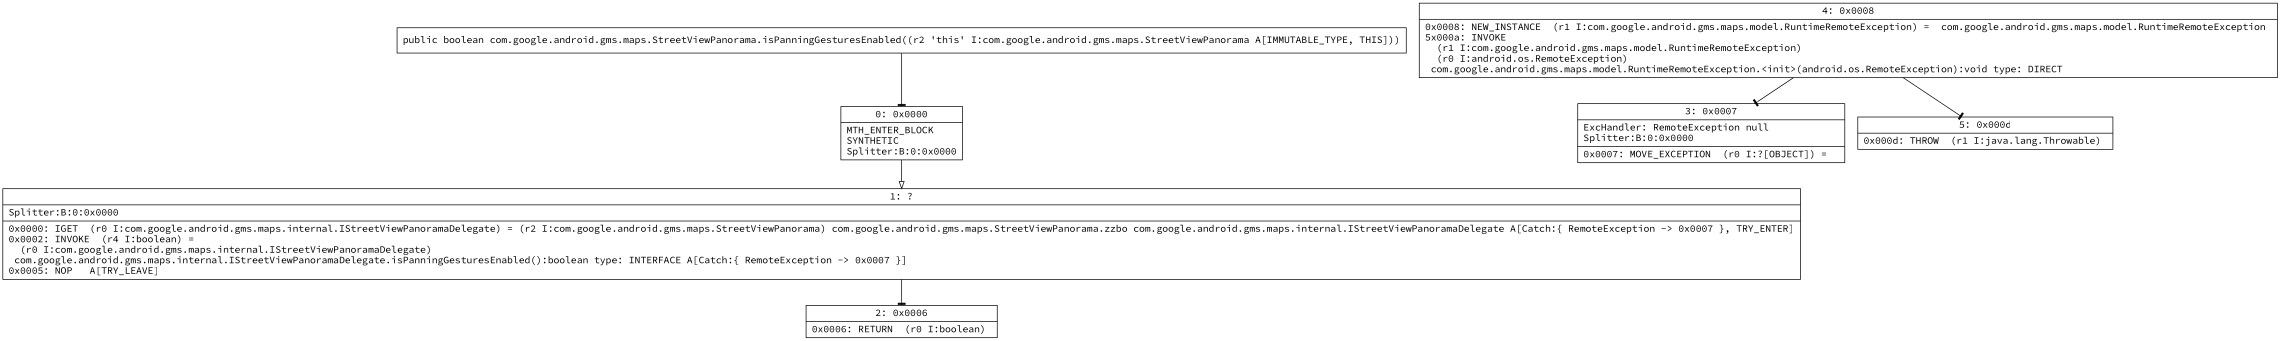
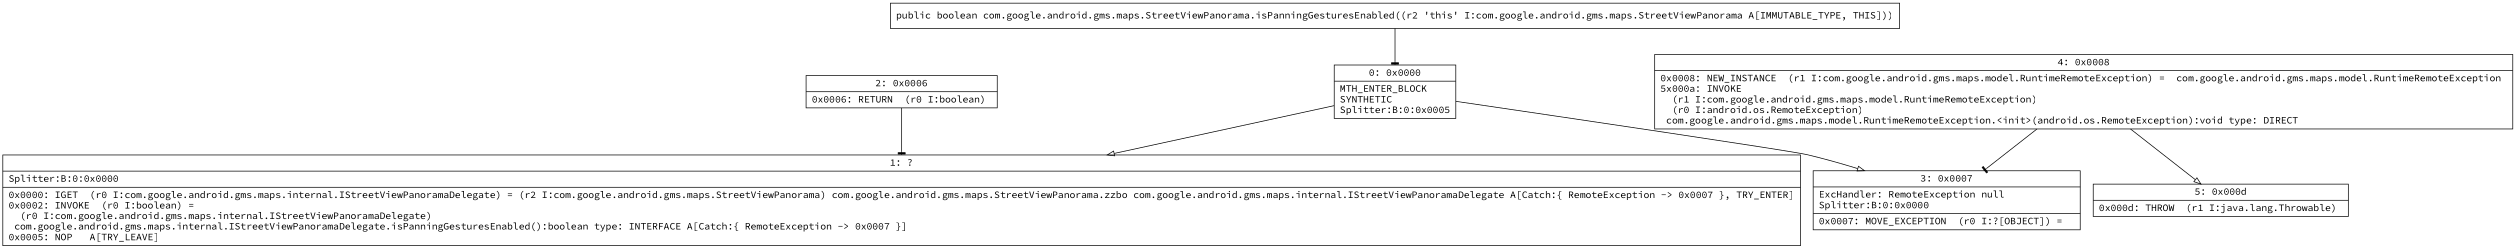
(1931, 96) -> (2163, 154)
none -> (1658, 131)
(902, 151) -> (1395, 110)
(104, 239) -> (104, 206)
(902, 291) -> (902, 130)
